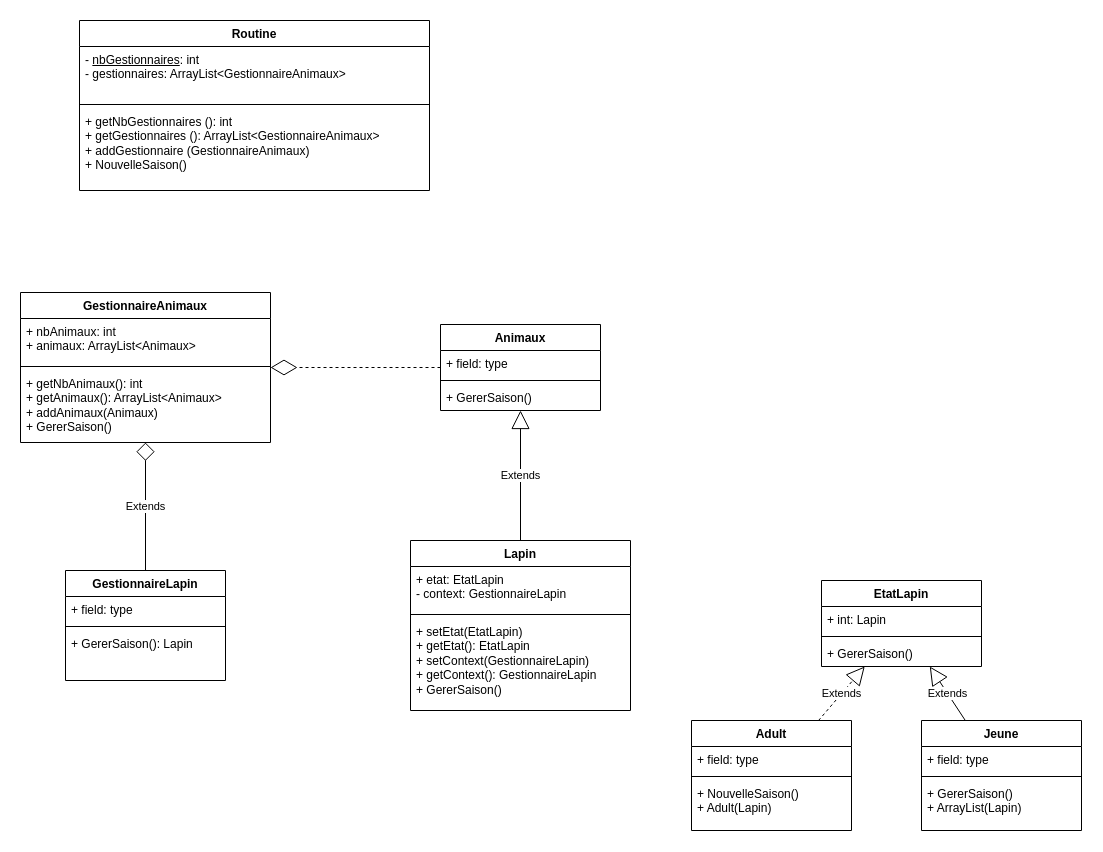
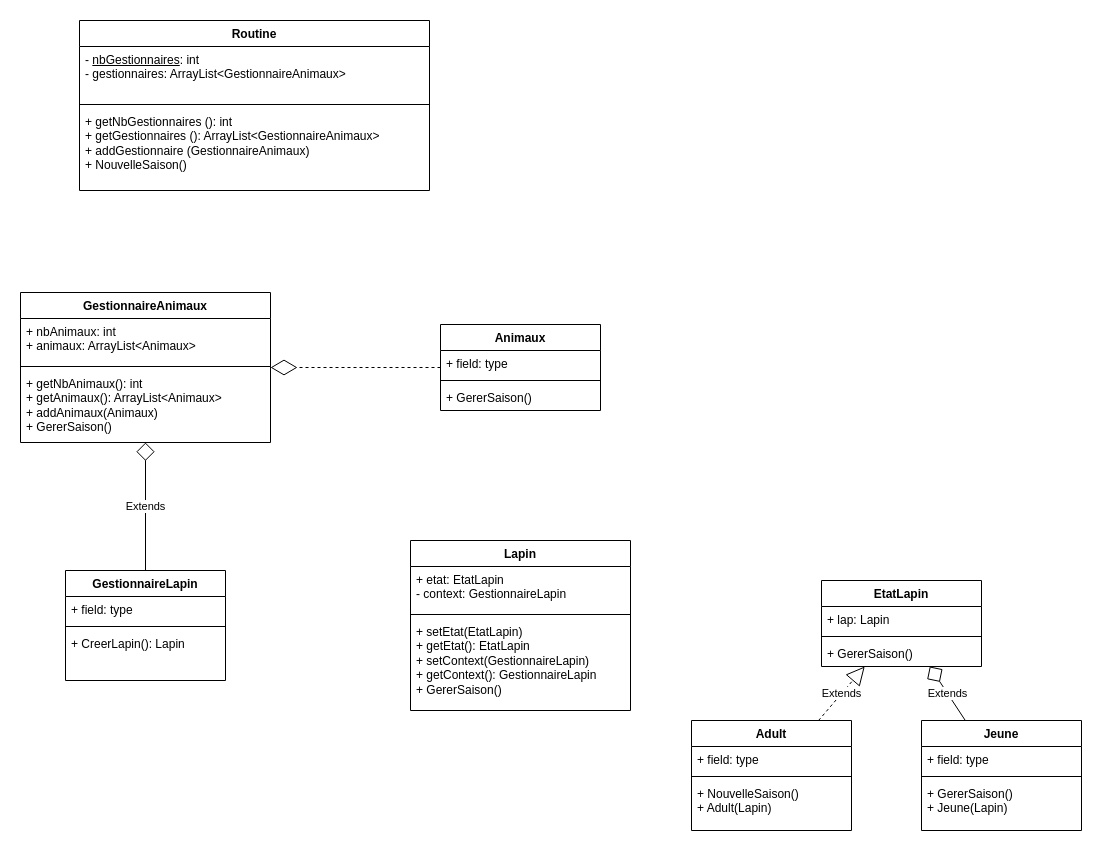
(521, 485) -> none
(860, 621) -> (860, 621)
(138, 645) -> (134, 645)
(940, 682) -> (940, 682)
(983, 802) -> (975, 802)
